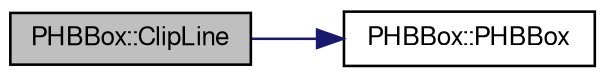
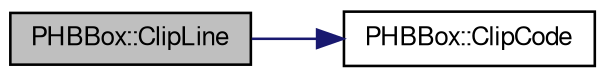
(469, 39) -> (469, 39)
